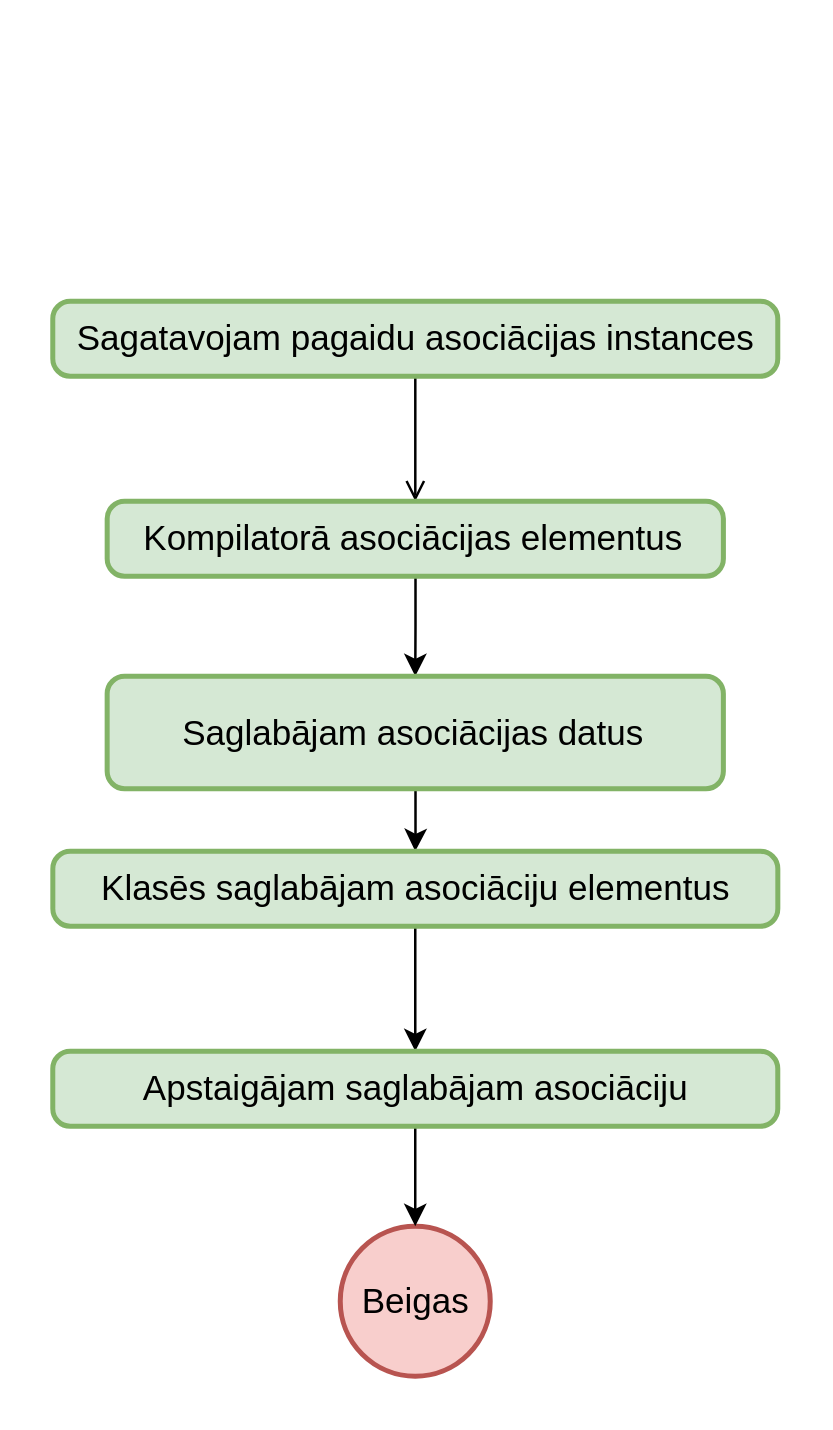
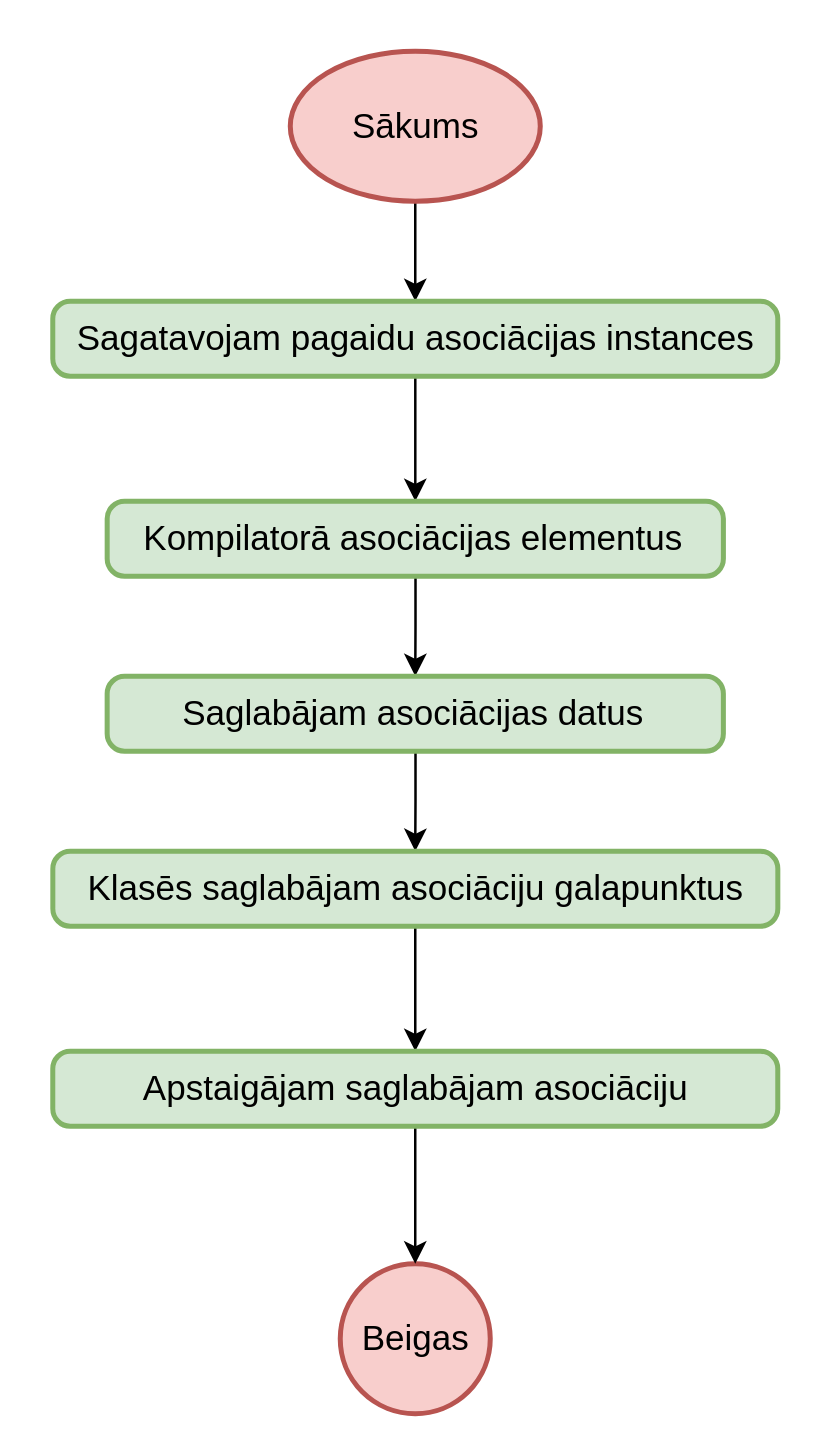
none -> (415, 126)
none -> (415, 243)
(415, 487) -> (415, 483)
(415, 733) -> (415, 714)
(416, 889) -> (416, 889)
(415, 1301) -> (415, 1339)
